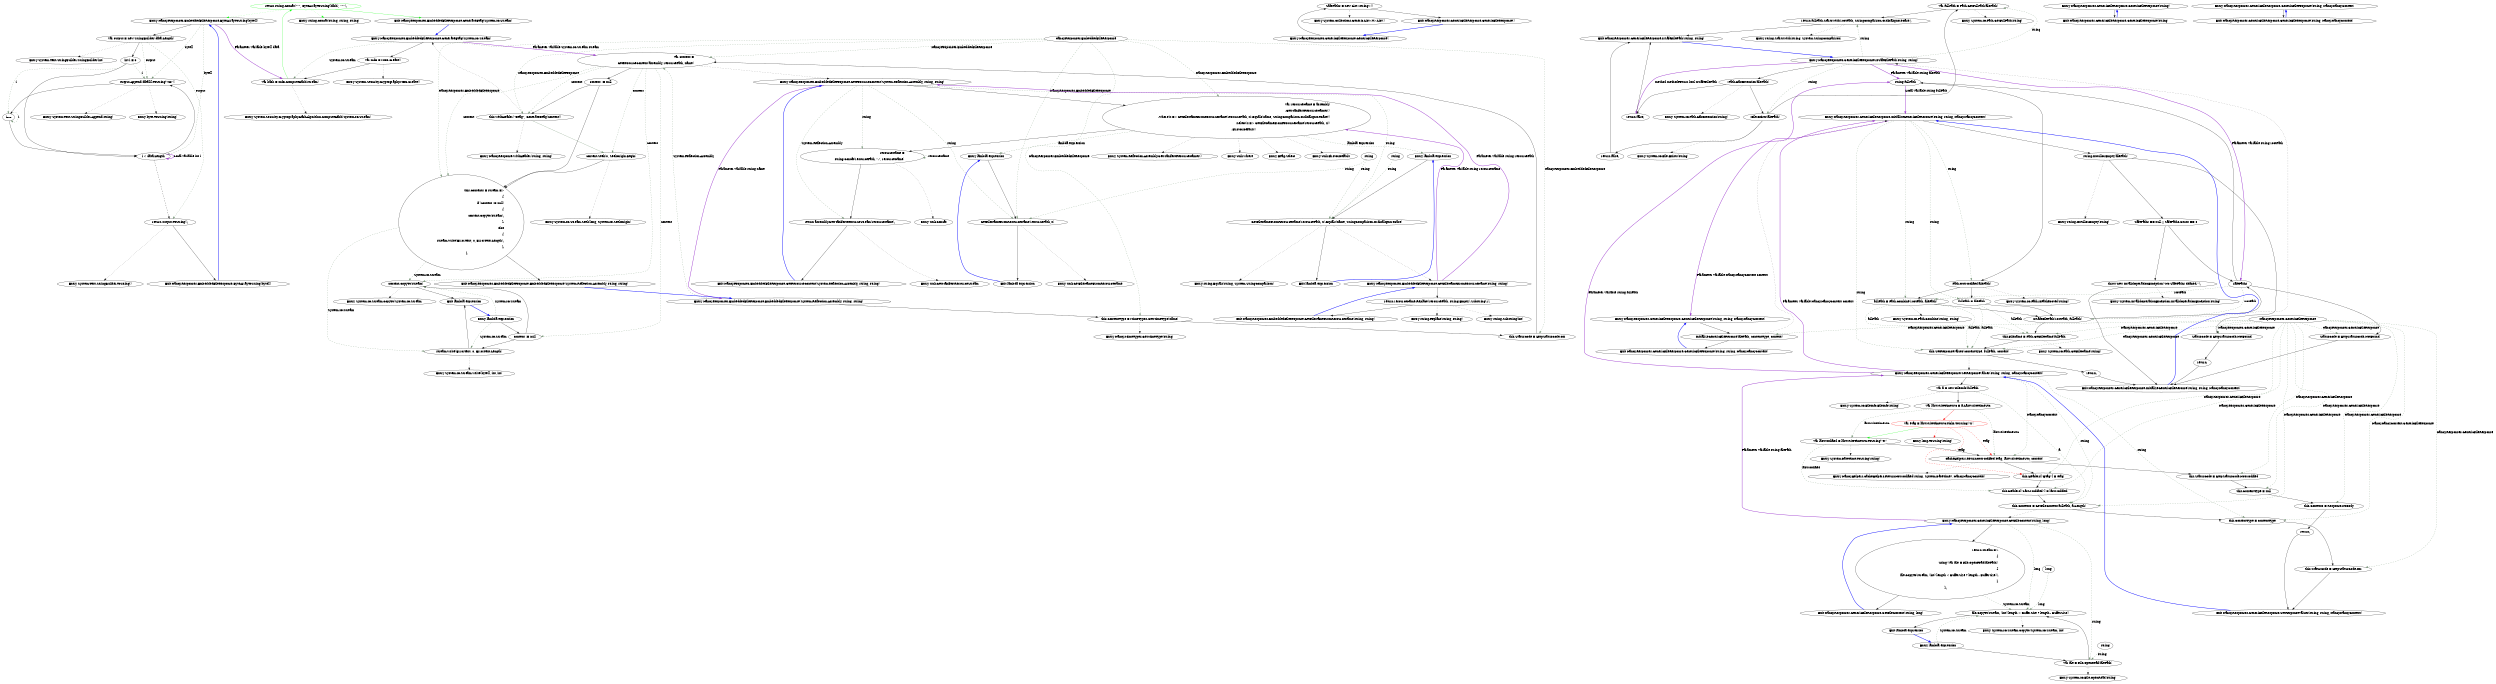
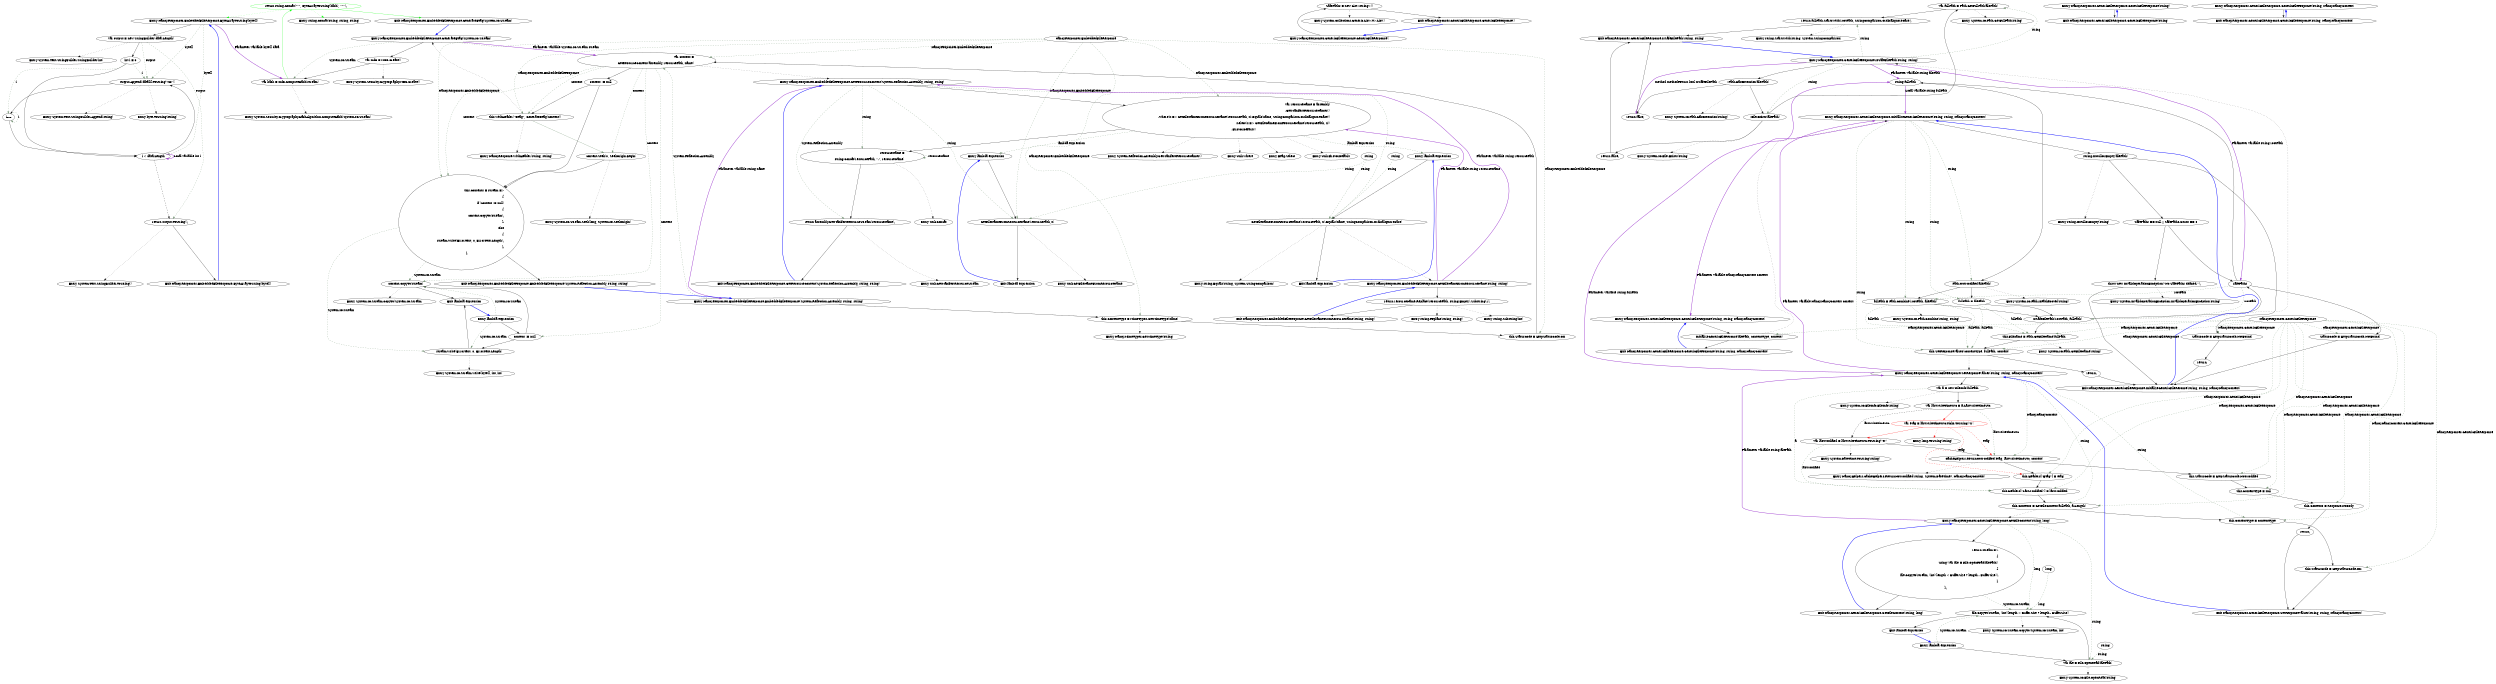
(1888, 415) -> (1888, 415)
(1896, 432) -> (1896, 432)
(2044, 438) -> (1795, 472)
